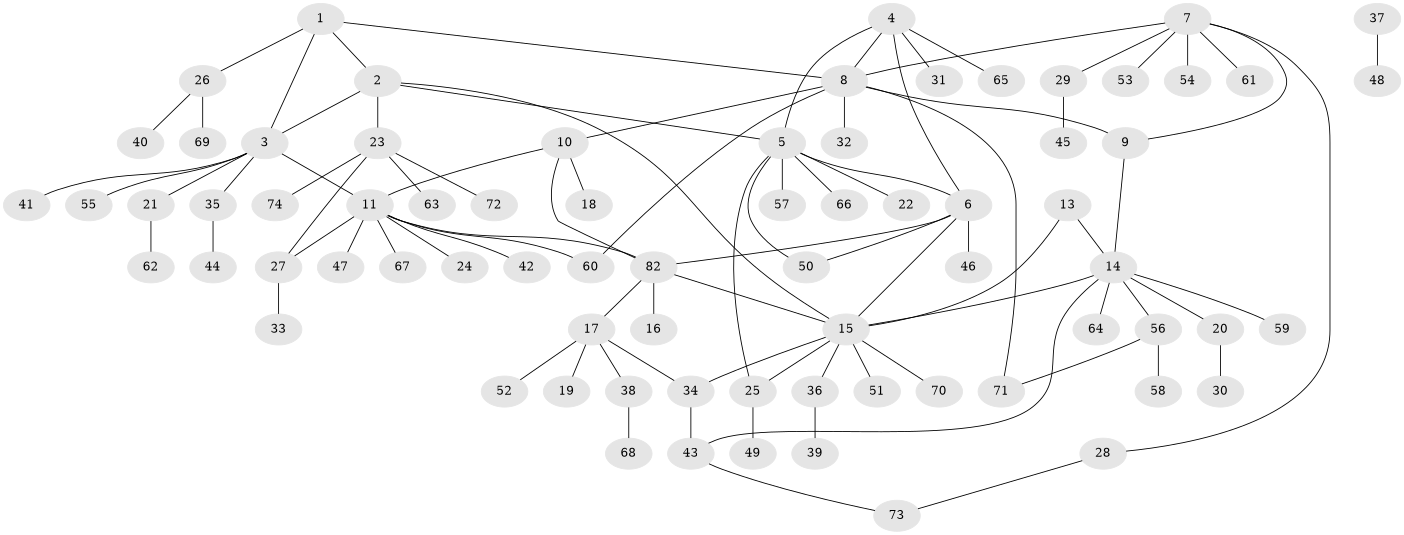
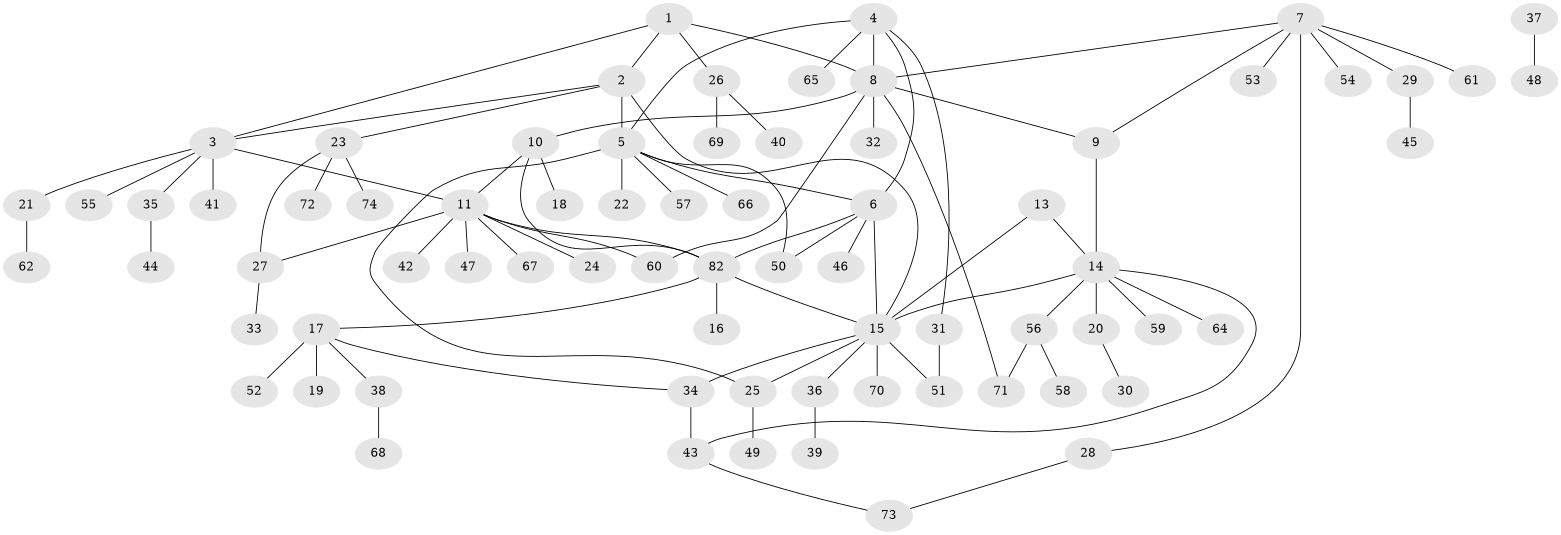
(432, 205) -> none
none -> (939, 361)
